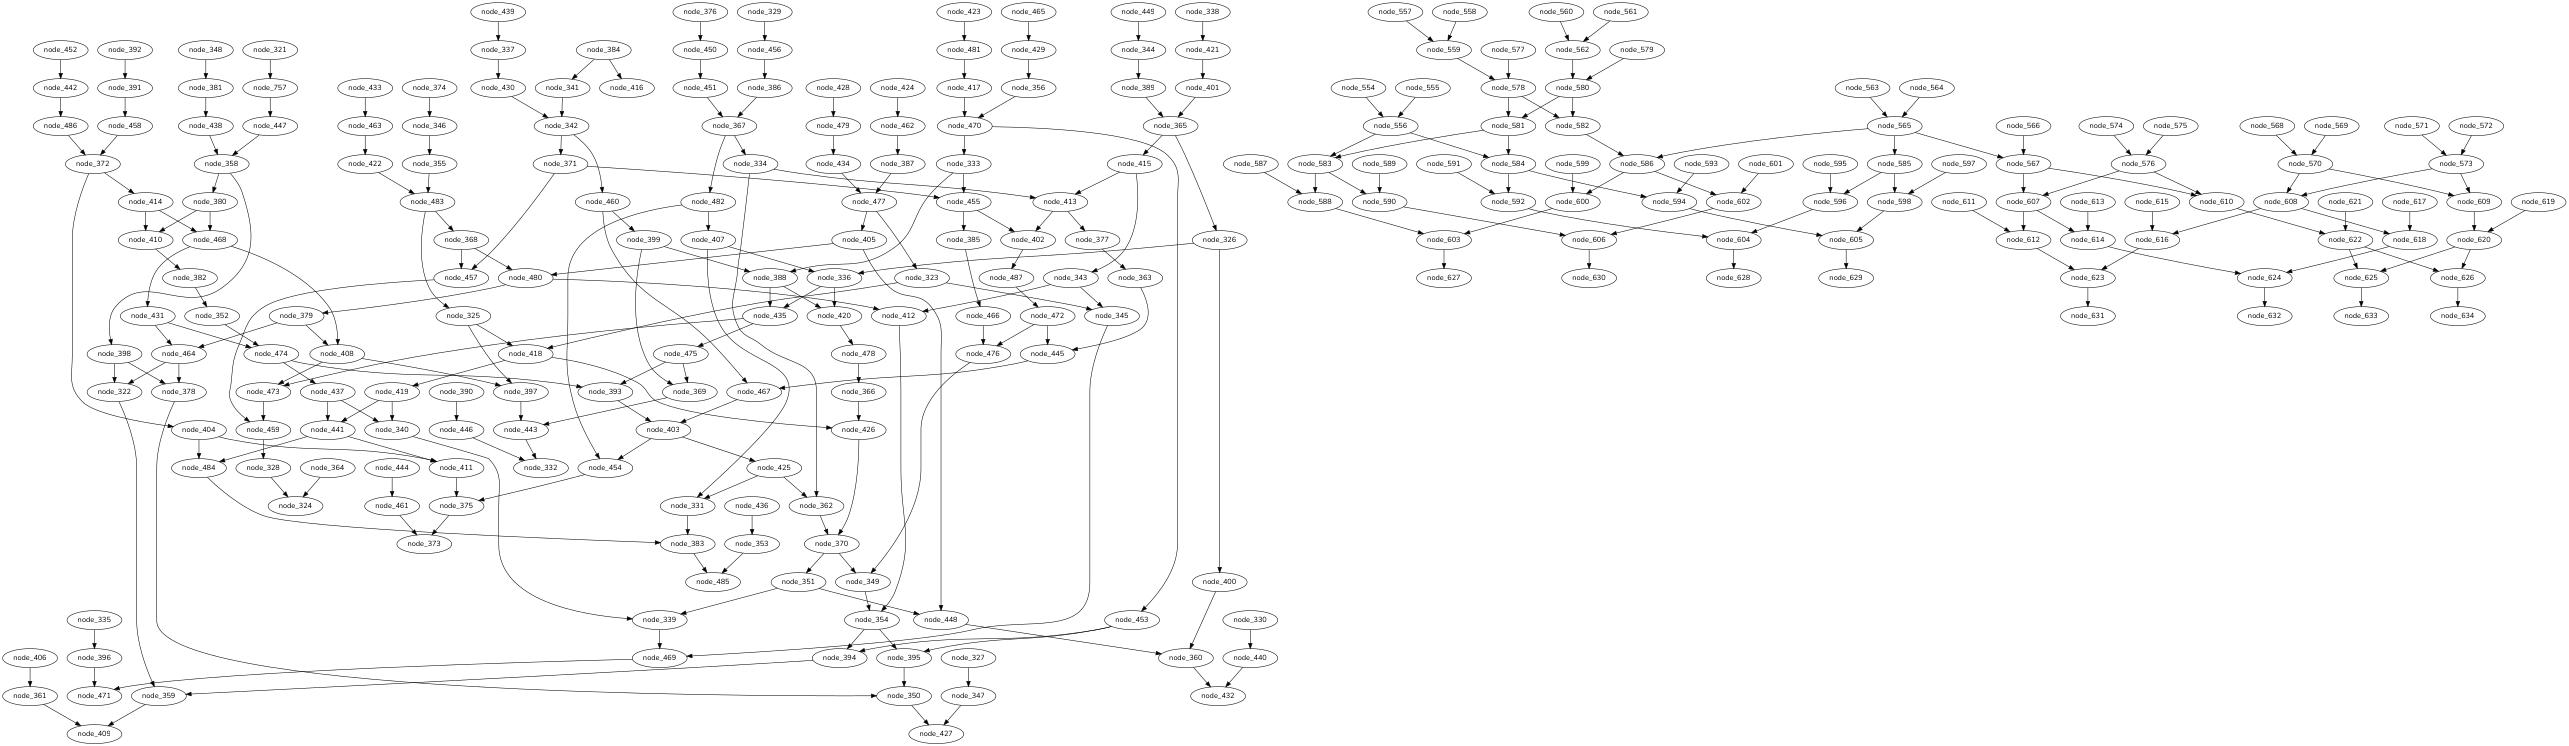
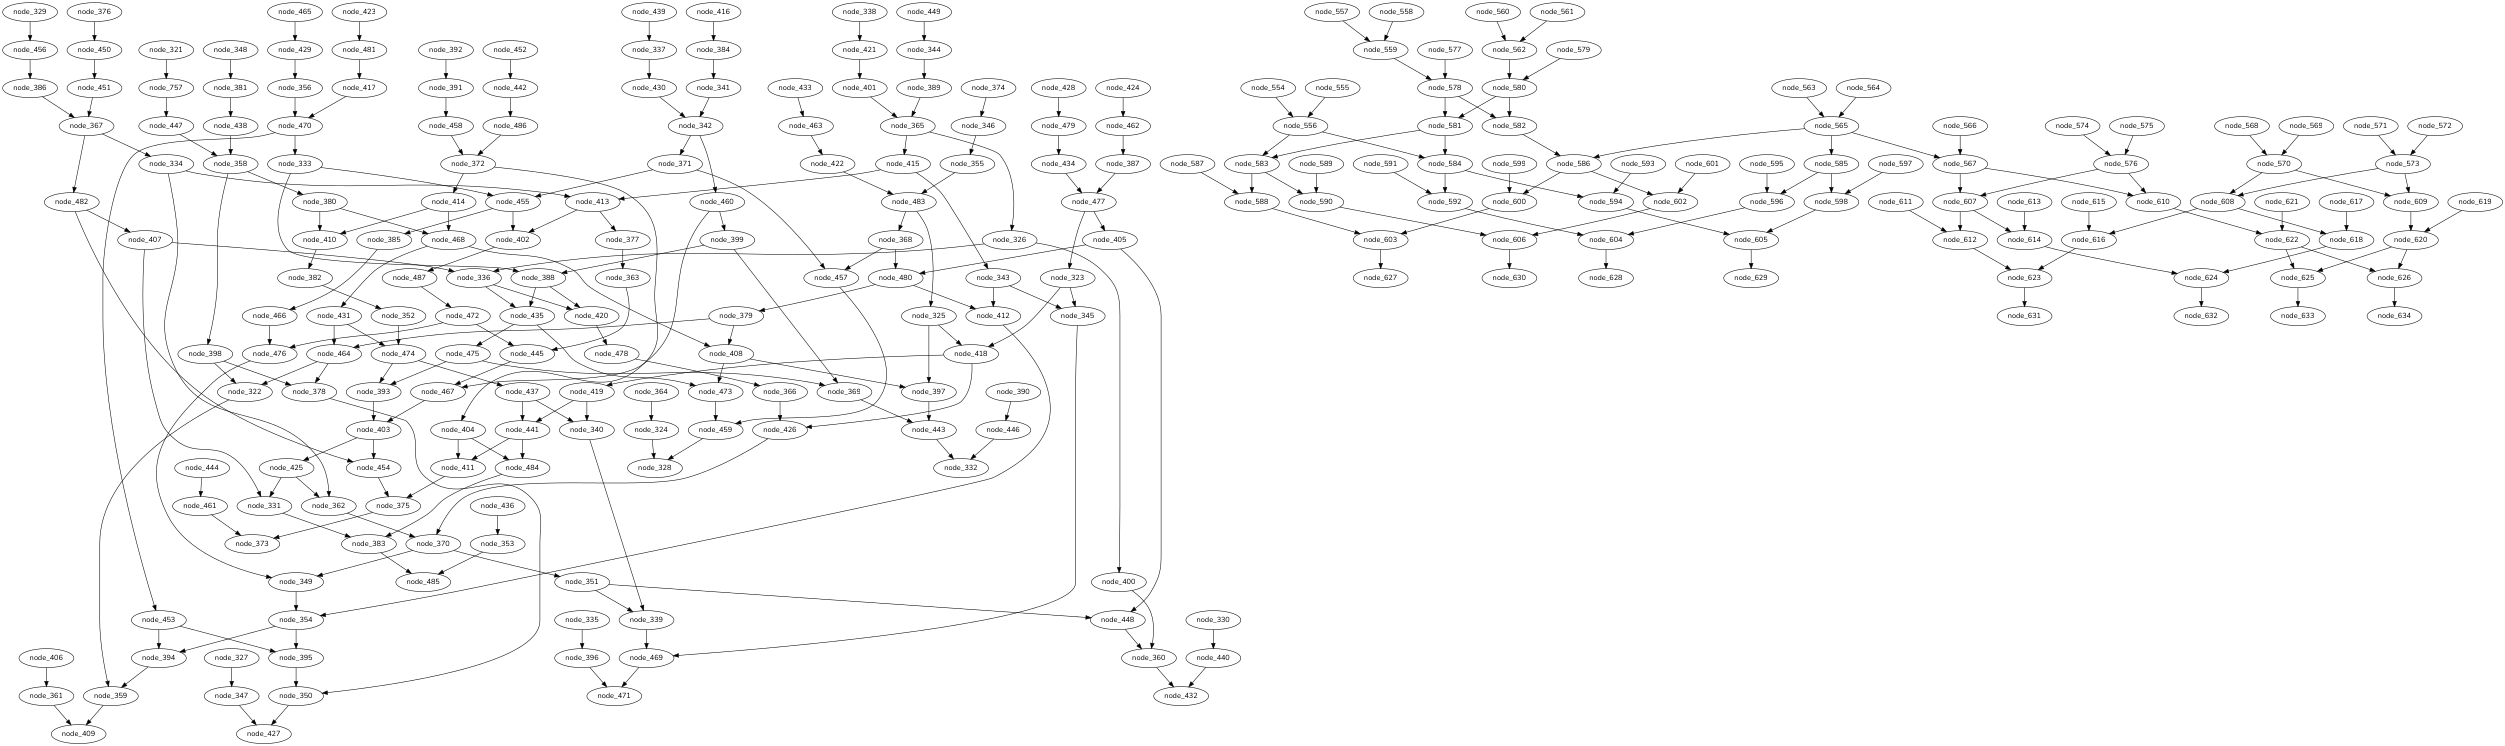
(614, 67) -> (714, 29)
(278, 485) -> (653, 447)
